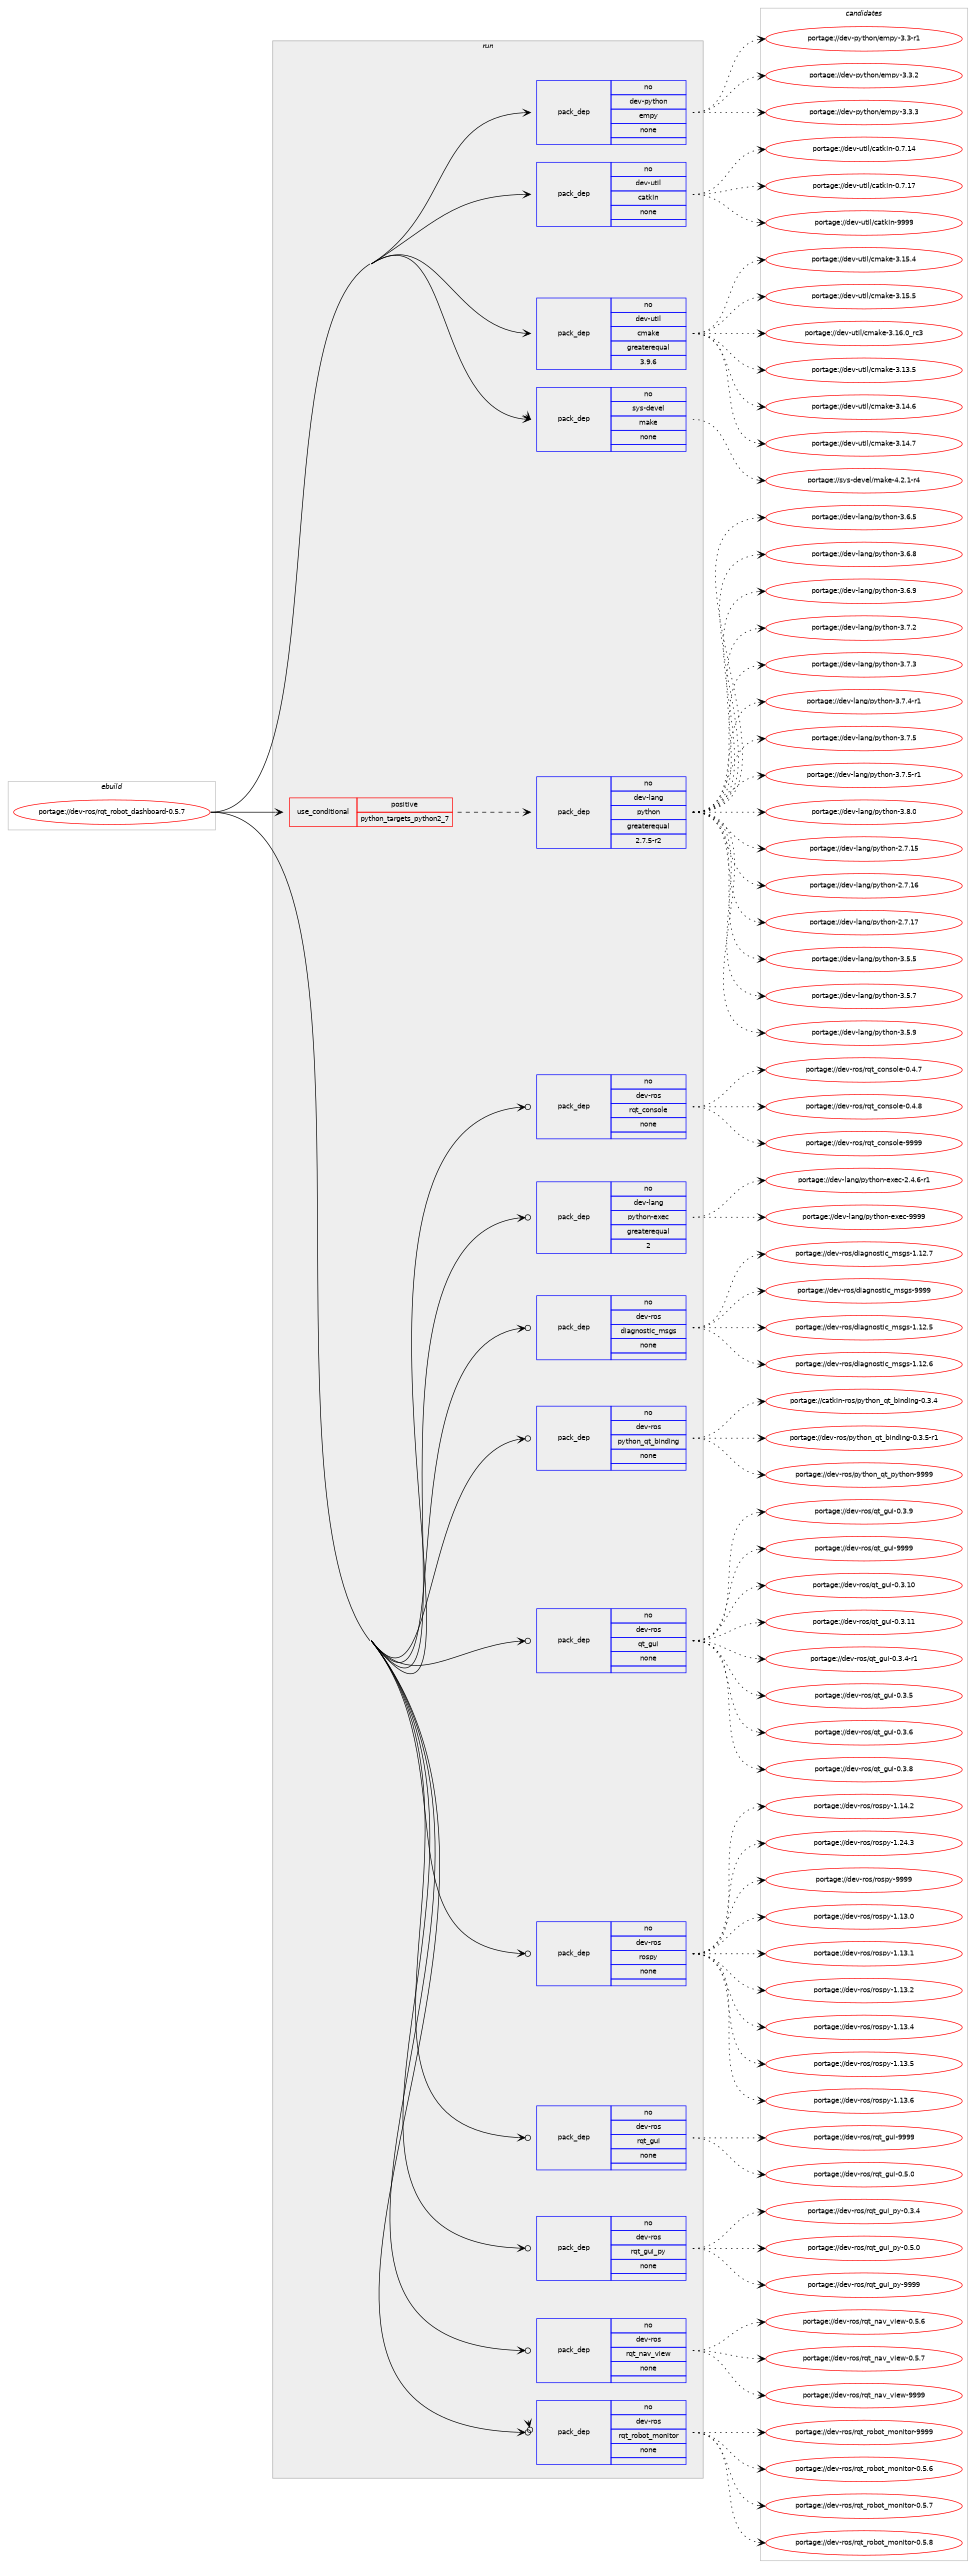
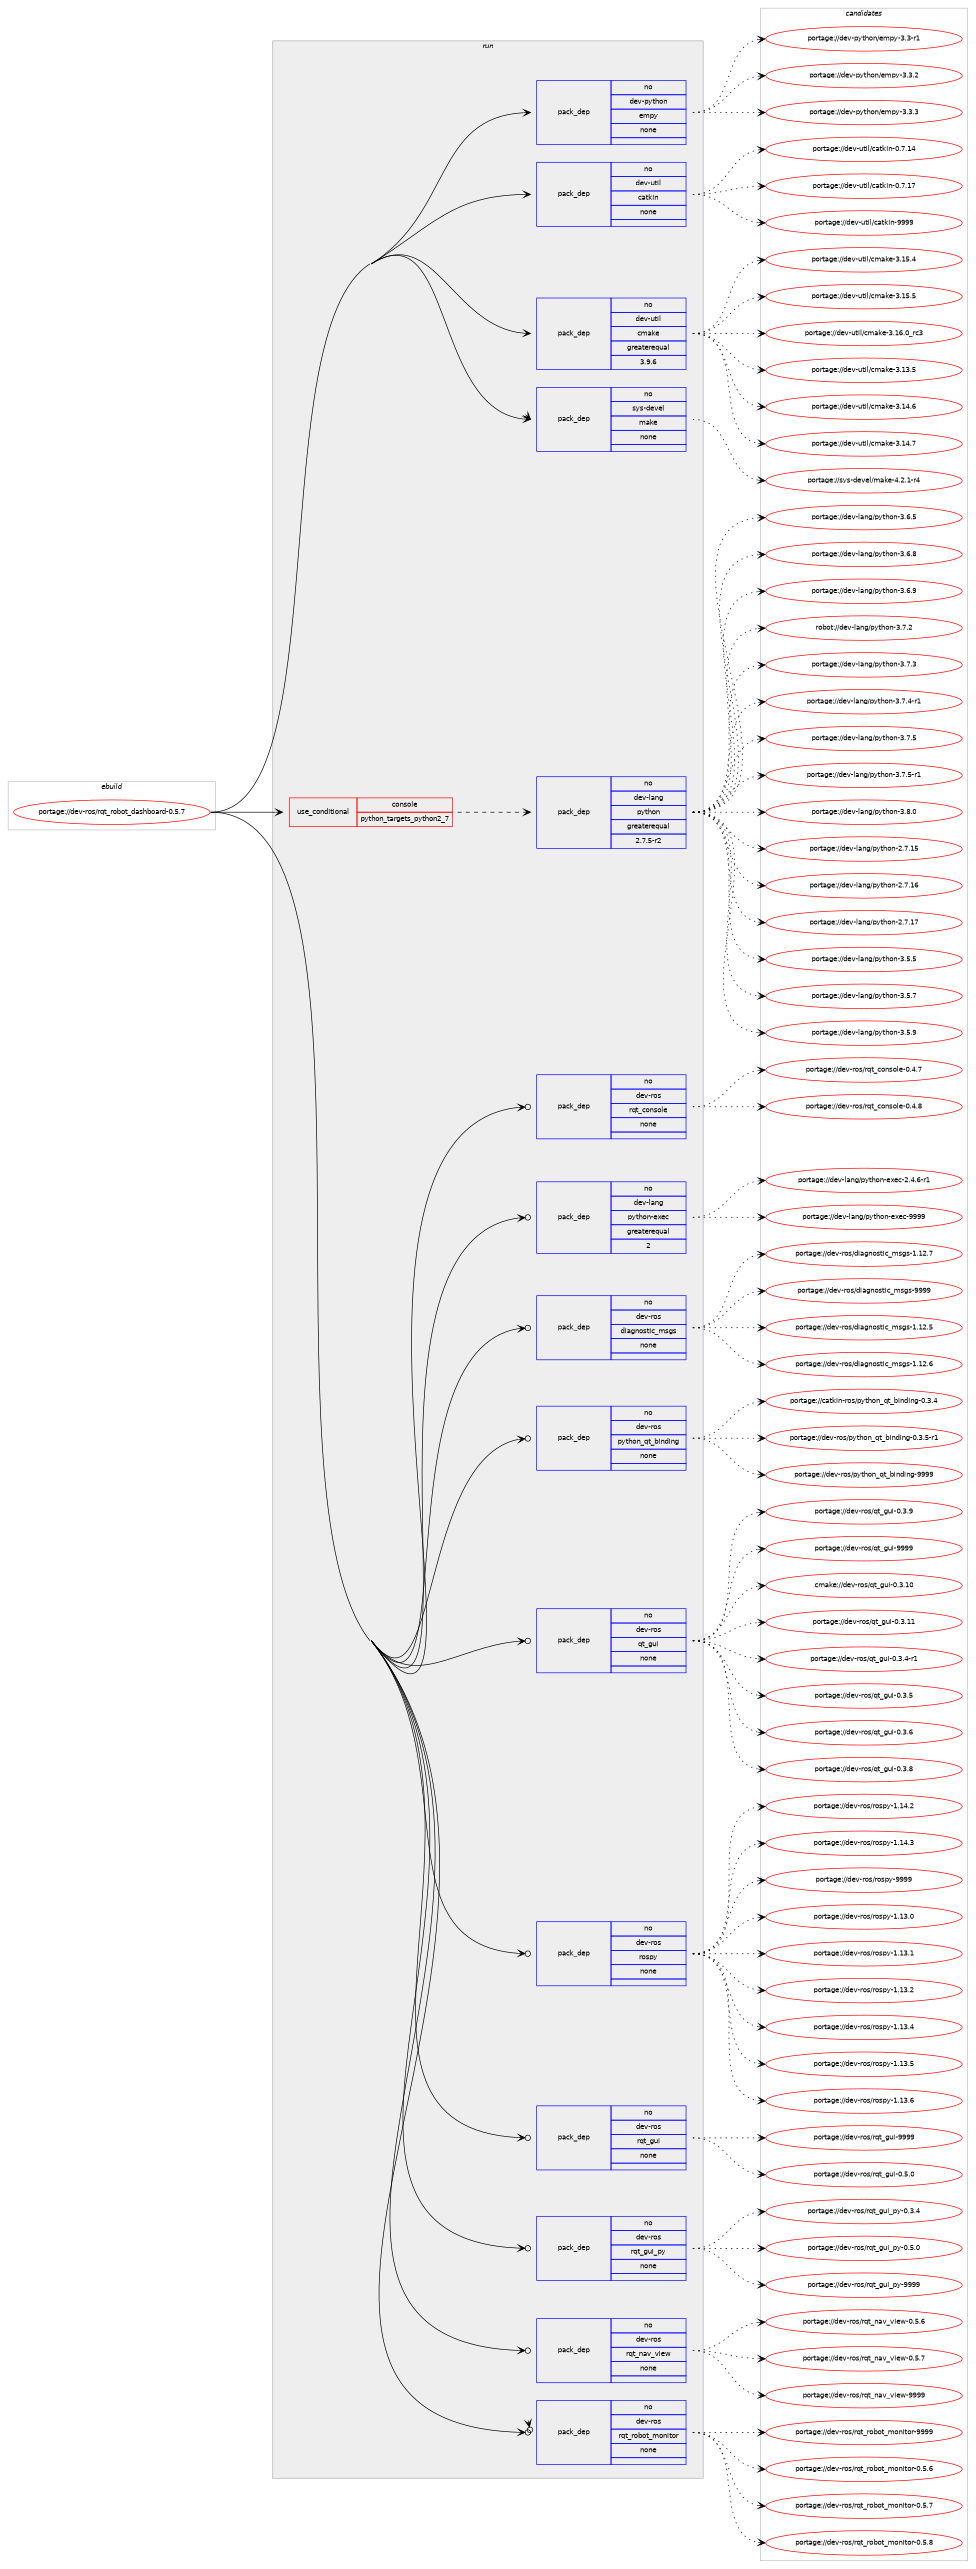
(864, 628) -> (864, 628)
(405, 805) -> (405, 805)
(864, 1144) -> none
(864, 1475) -> (864, 1475)
(864, 1586) -> (864, 1586)
(864, 1843) -> (864, 1843)
